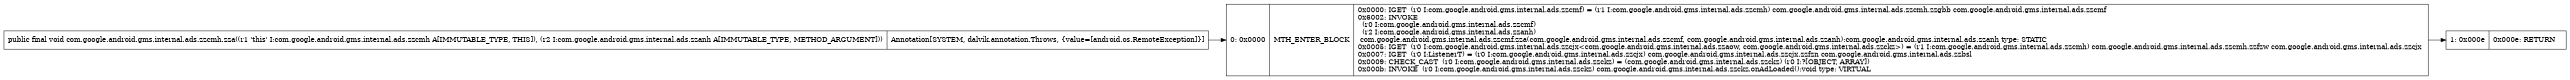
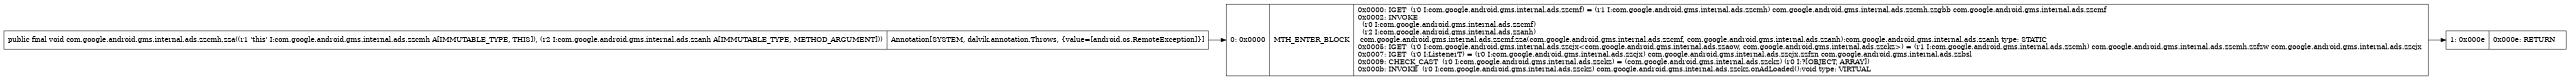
(1390, 18) -> (1390, 18)
